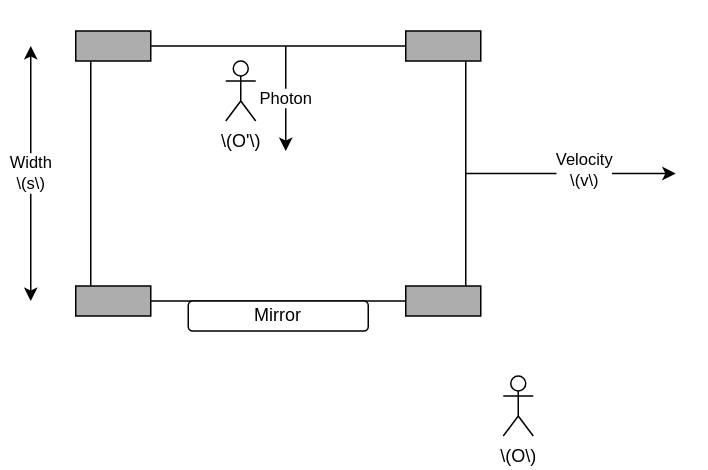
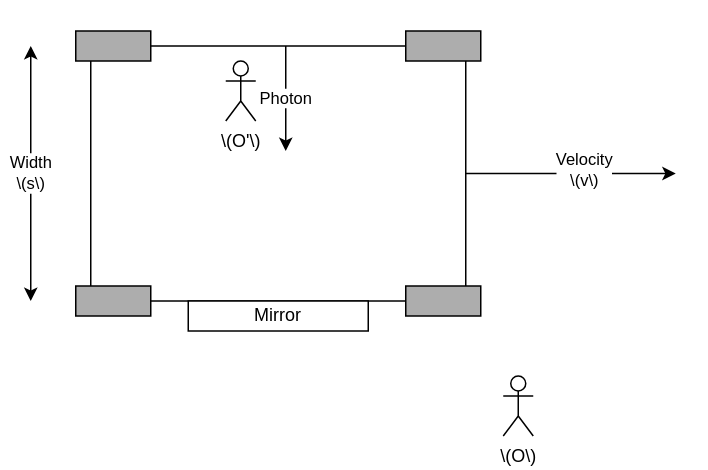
(278, 316) -> (278, 316)
